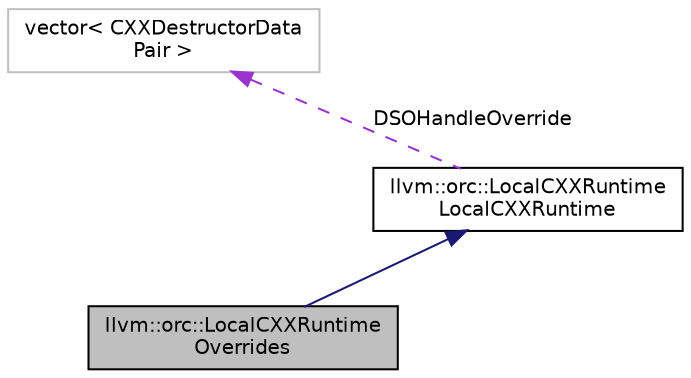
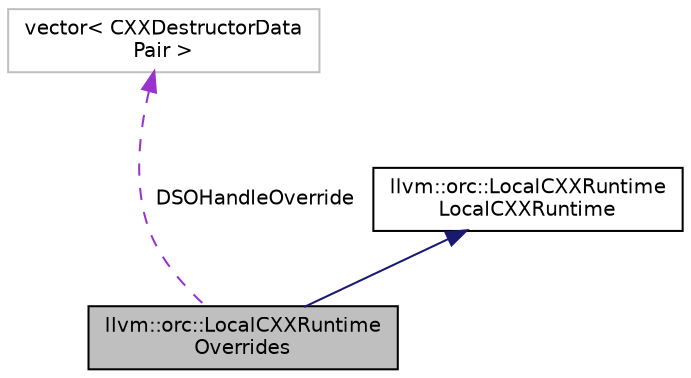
(356, 124) -> (143, 209)
